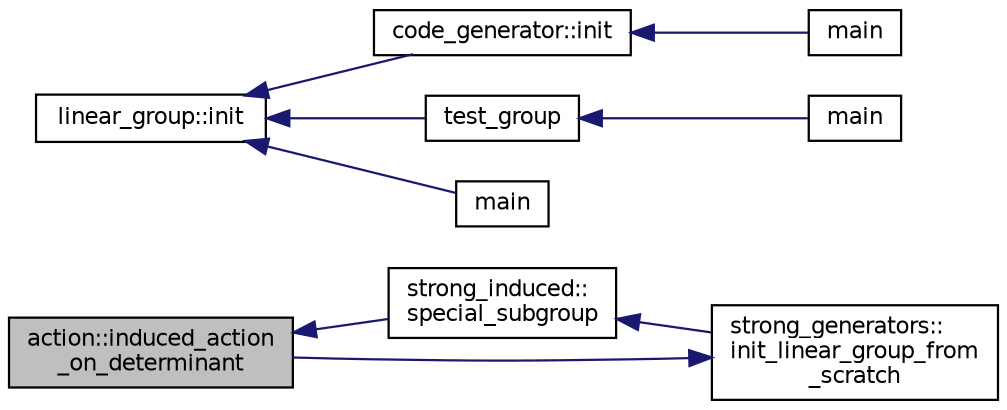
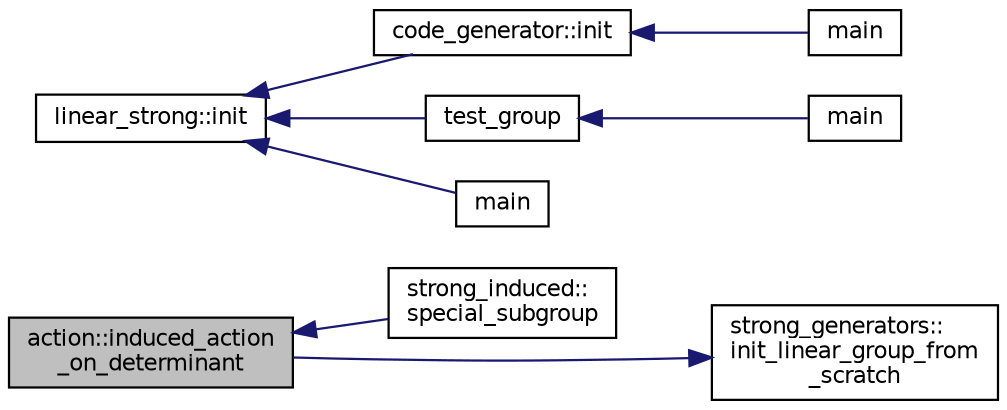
(151, 118) -> (151, 118)
(675, 327) -> none
